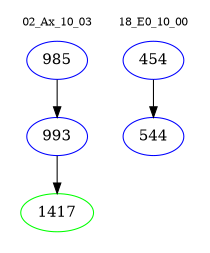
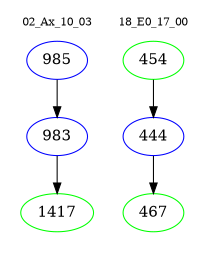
(153, 23) -> (153, 23)
(153, 60) -> (153, 60)
(57, 137) -> (57, 137)
(153, 137) -> (153, 137)
none -> (153, 213)
